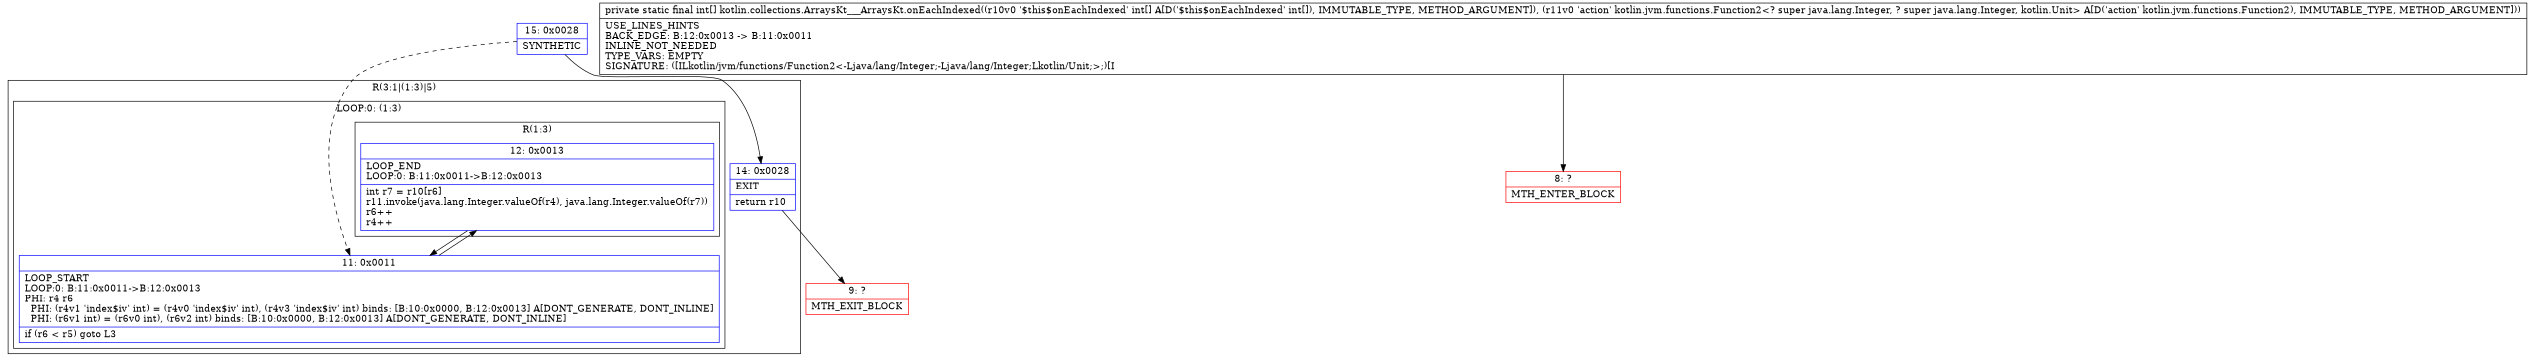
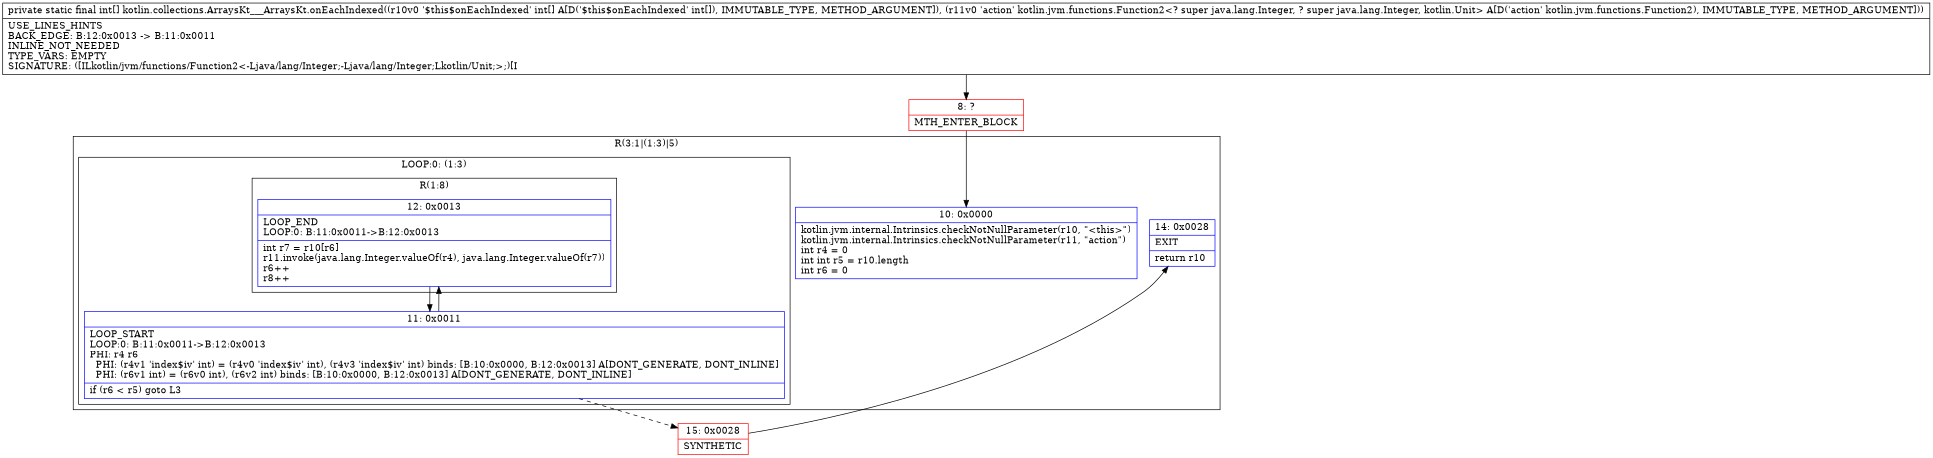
(552, 39) -> (713, 439)
(346, 90) -> (632, 414)
(537, 130) -> (434, 186)
(380, 222) -> (277, 278)
none -> (966, 243)
(857, 299) -> none
